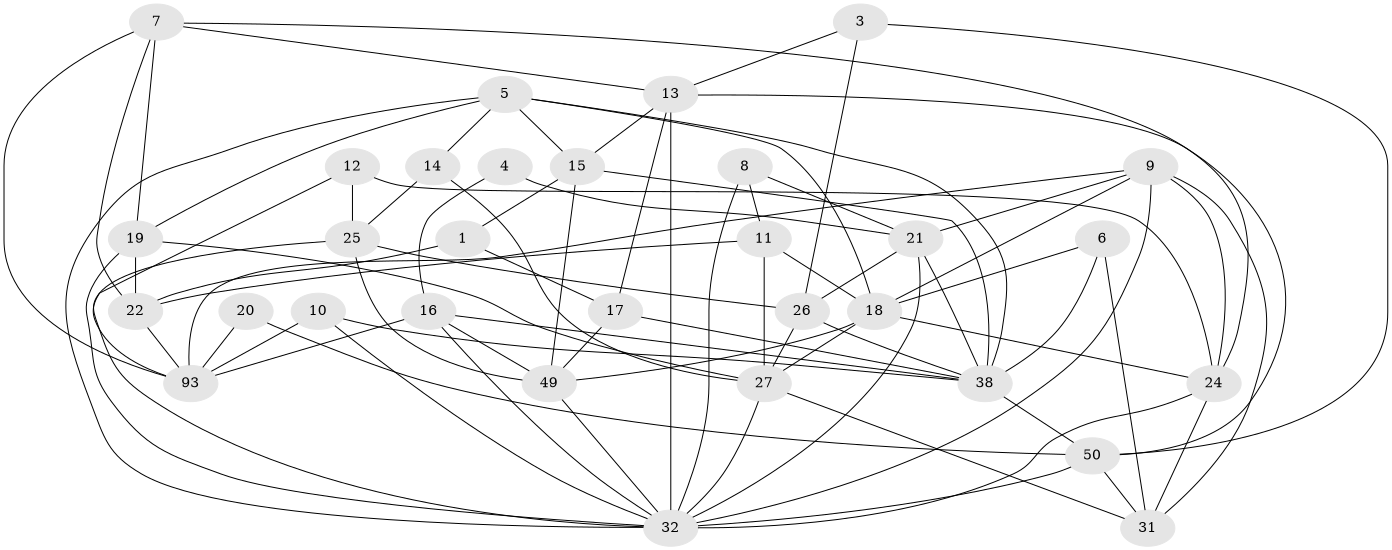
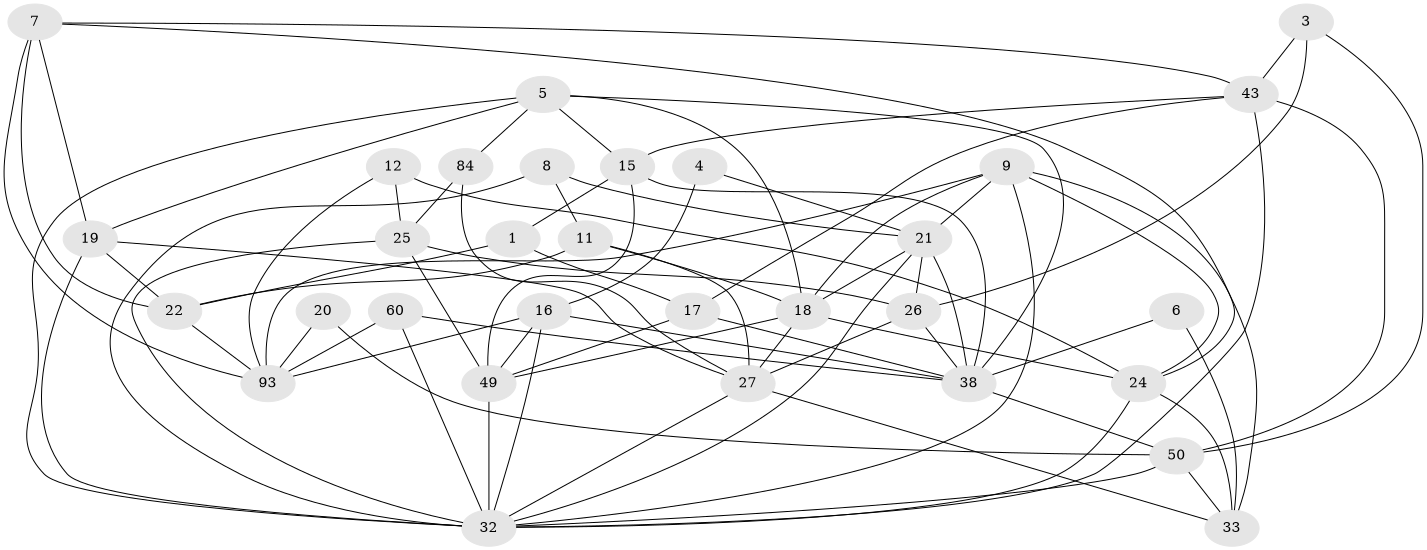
(671, 94) -> (1251, 94)
(433, 167) -> (466, 167)
(989, 275) -> (864, 275)
(318, 311) -> (396, 311)
(1148, 528) -> (1232, 528)
